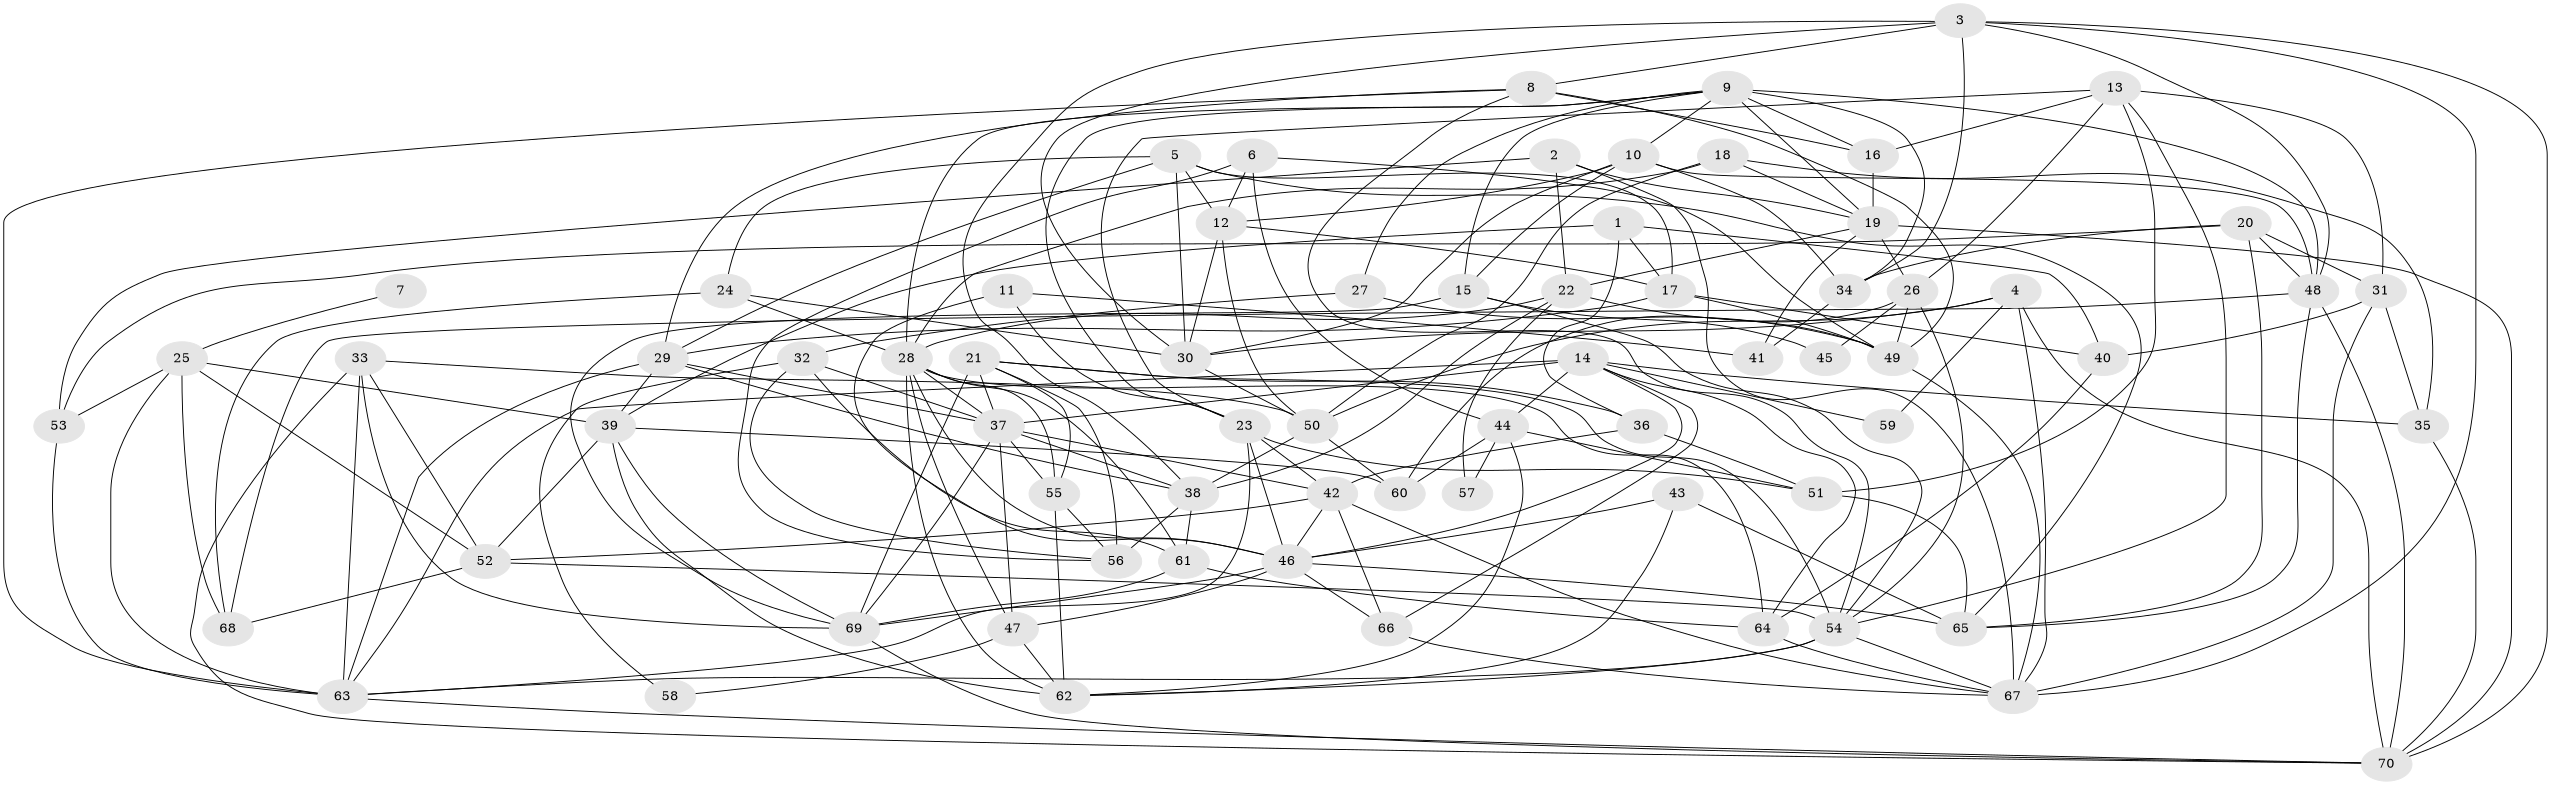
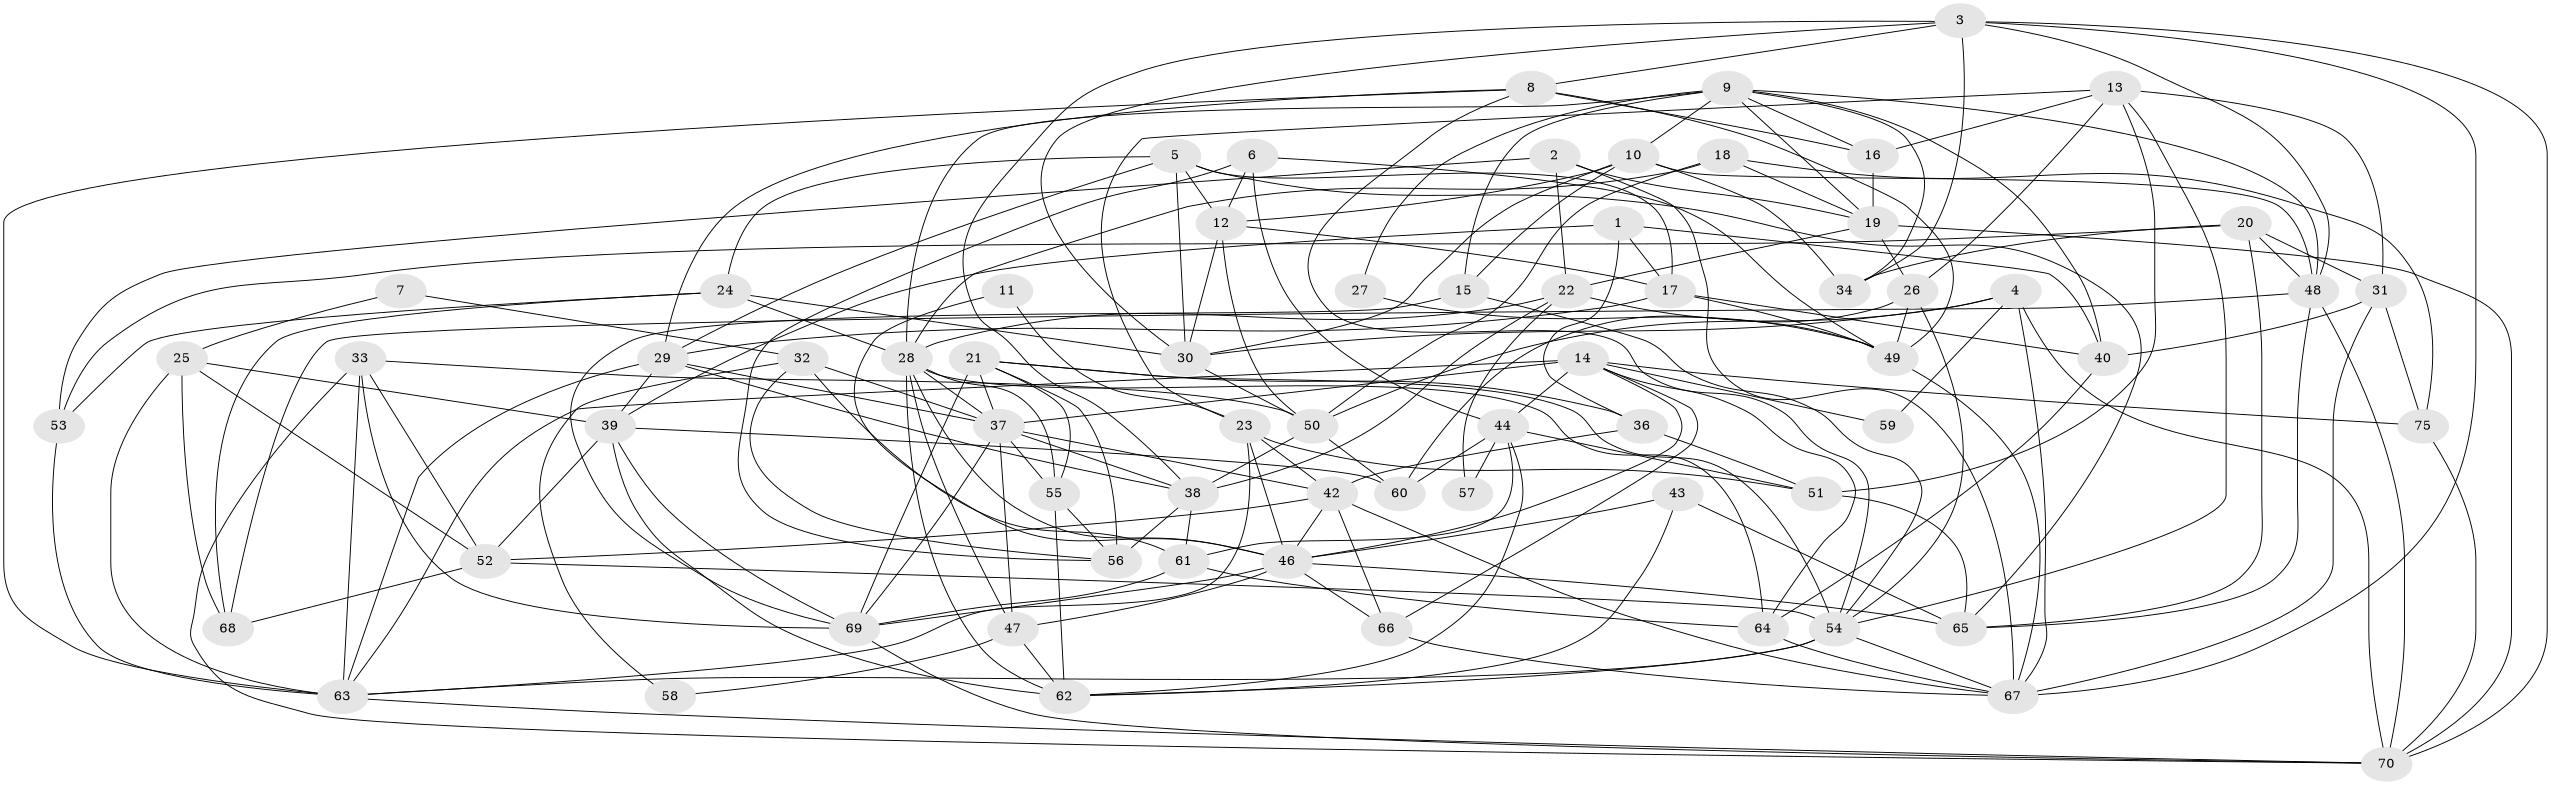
(1152, 120) -> (1969, 162)
(1080, 315) -> (567, 319)
(1758, 359) -> none
(1825, 359) -> none
(121, 392) -> (356, 315)
(2423, 426) -> (2423, 426)
(1080, 429) -> (1373, 540)
